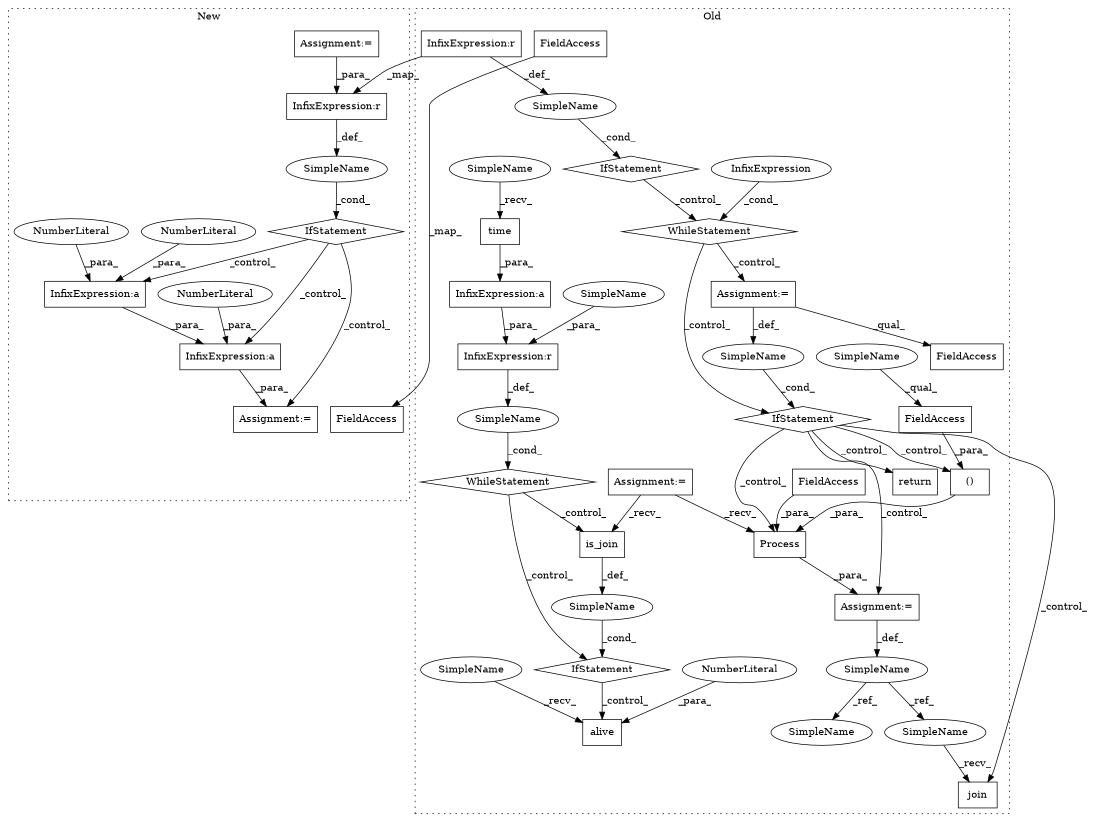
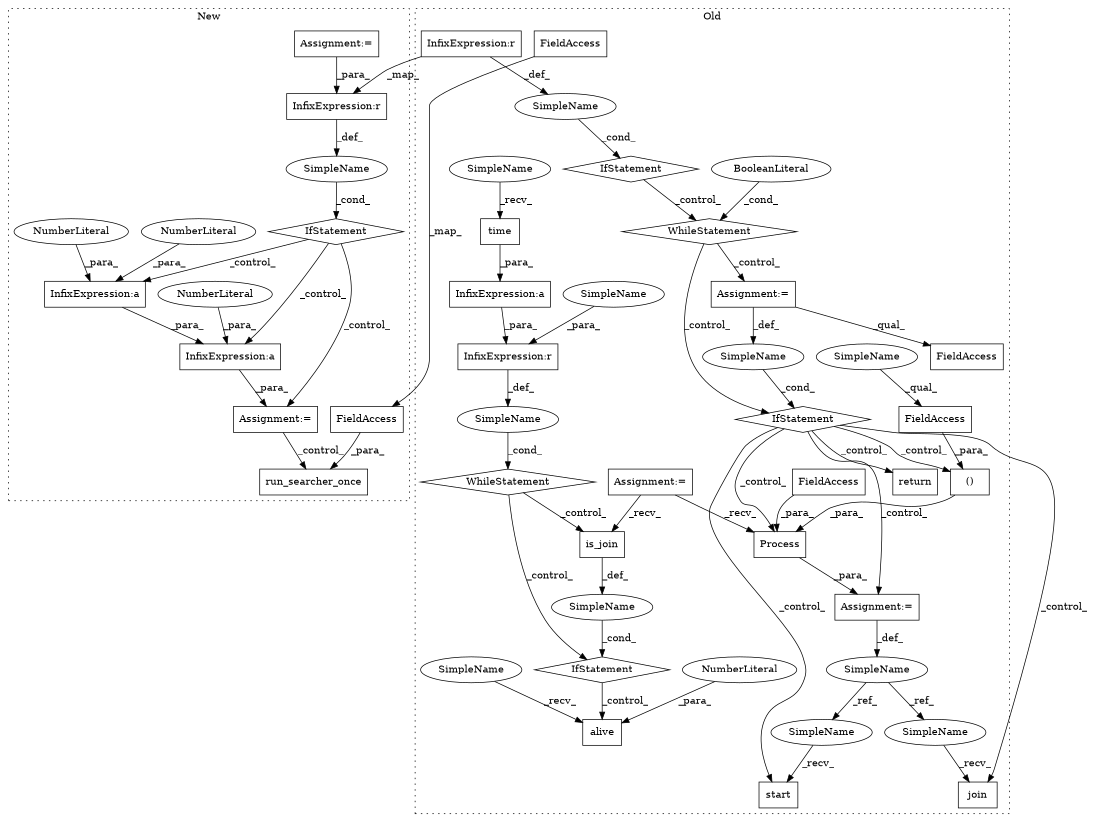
(771, 169) -> (771, 169)
none -> (314, 482)
none -> (778, 795)
